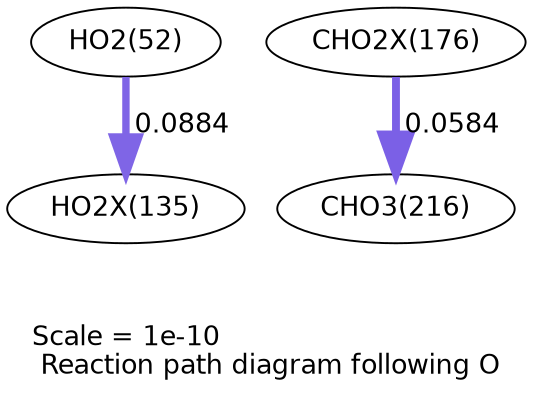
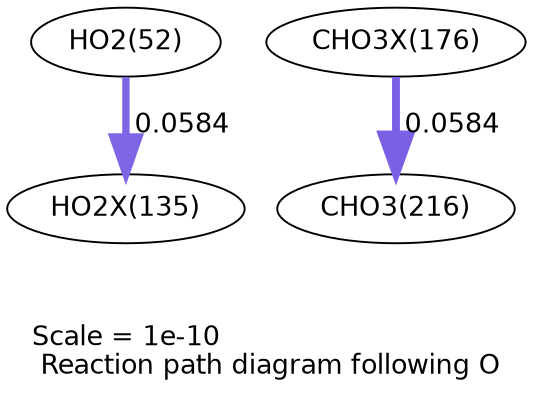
(396, 42) -> (396, 42)
(179, 125) -> (179, 125)
